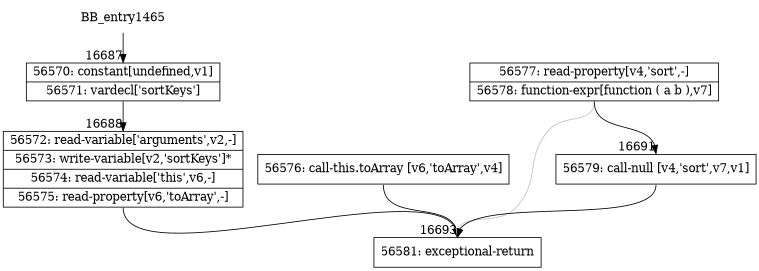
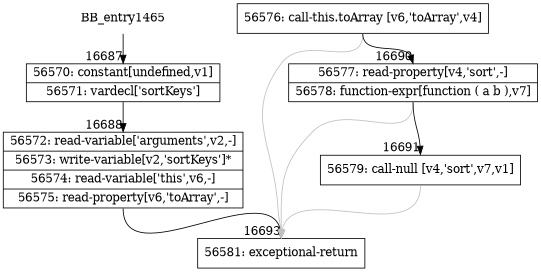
none -> (384, 48)
(403, 207) -> (265, 97)
(561, 211) -> (355, 212)
